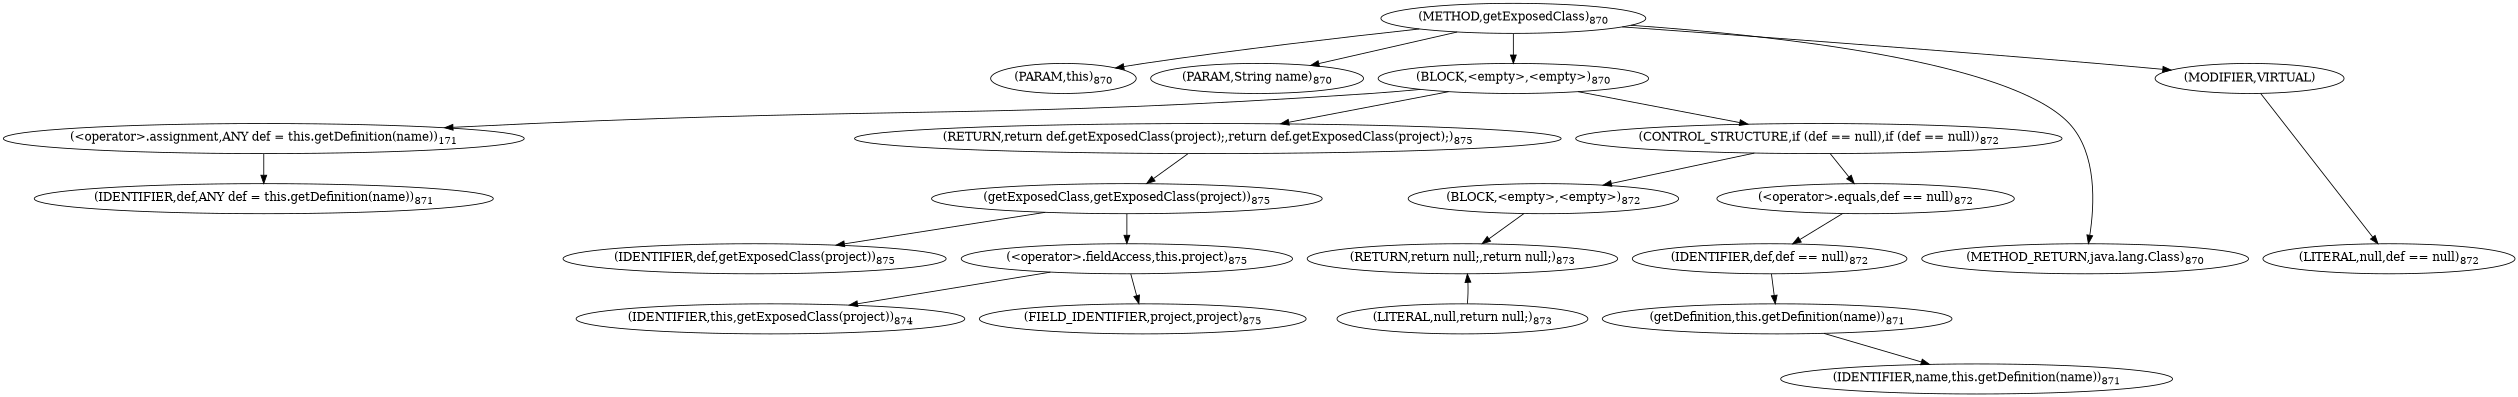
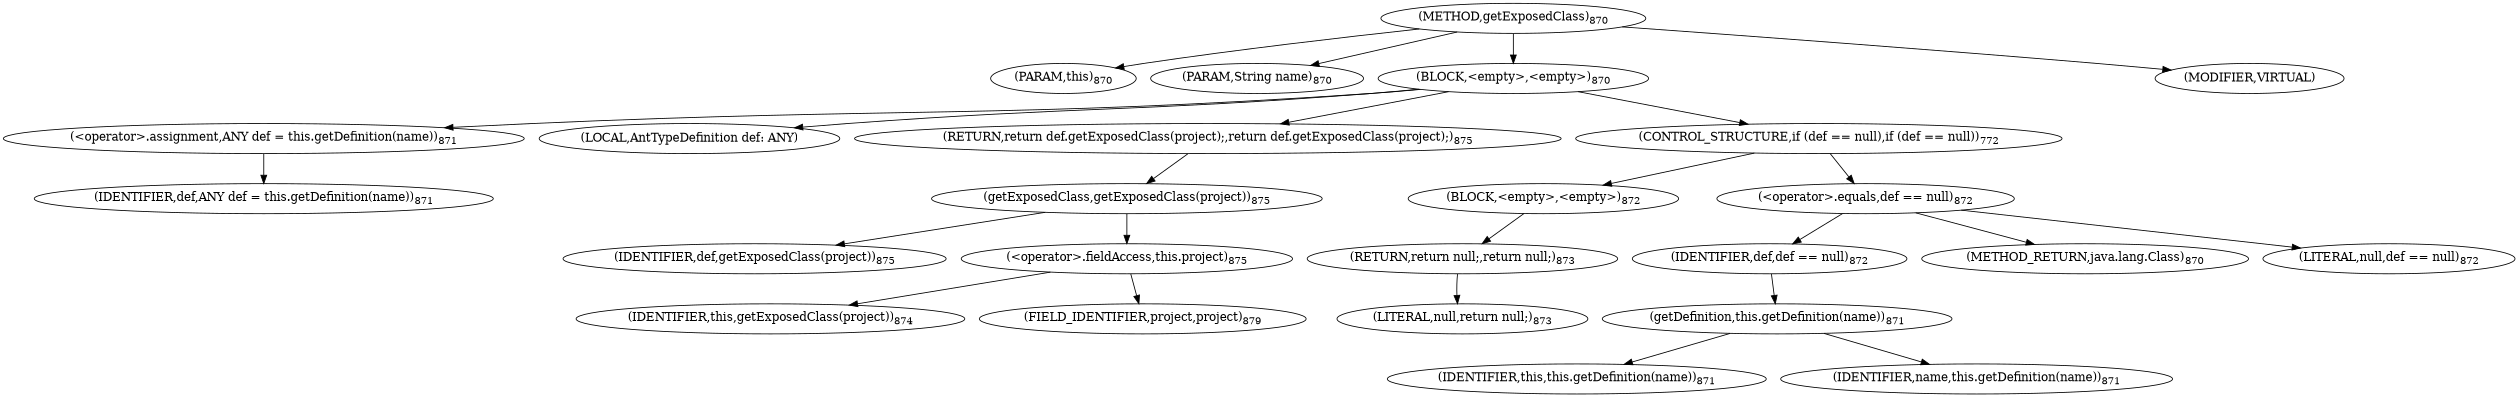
(1914, 62) -> (1971, 228)
(448, 137) -> (448, 137)
(1990, 137) -> (1990, 137)
none -> (689, 139)
(2317, 165) -> (2127, 229)
(1468, 293) -> (1457, 285)
(1252, 318) -> (1252, 318)
none -> (1577, 379)
